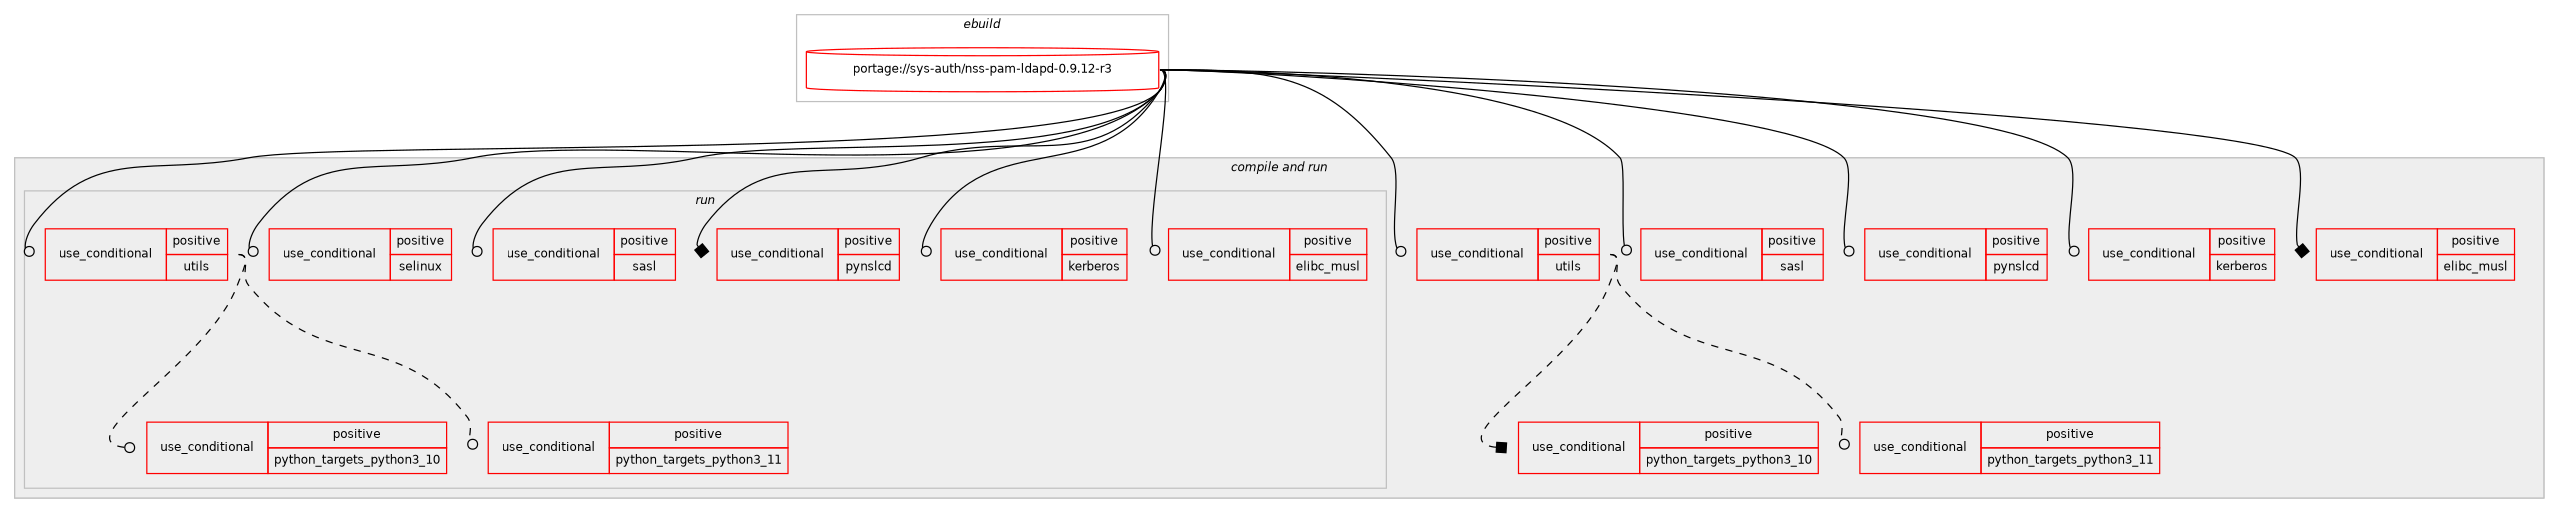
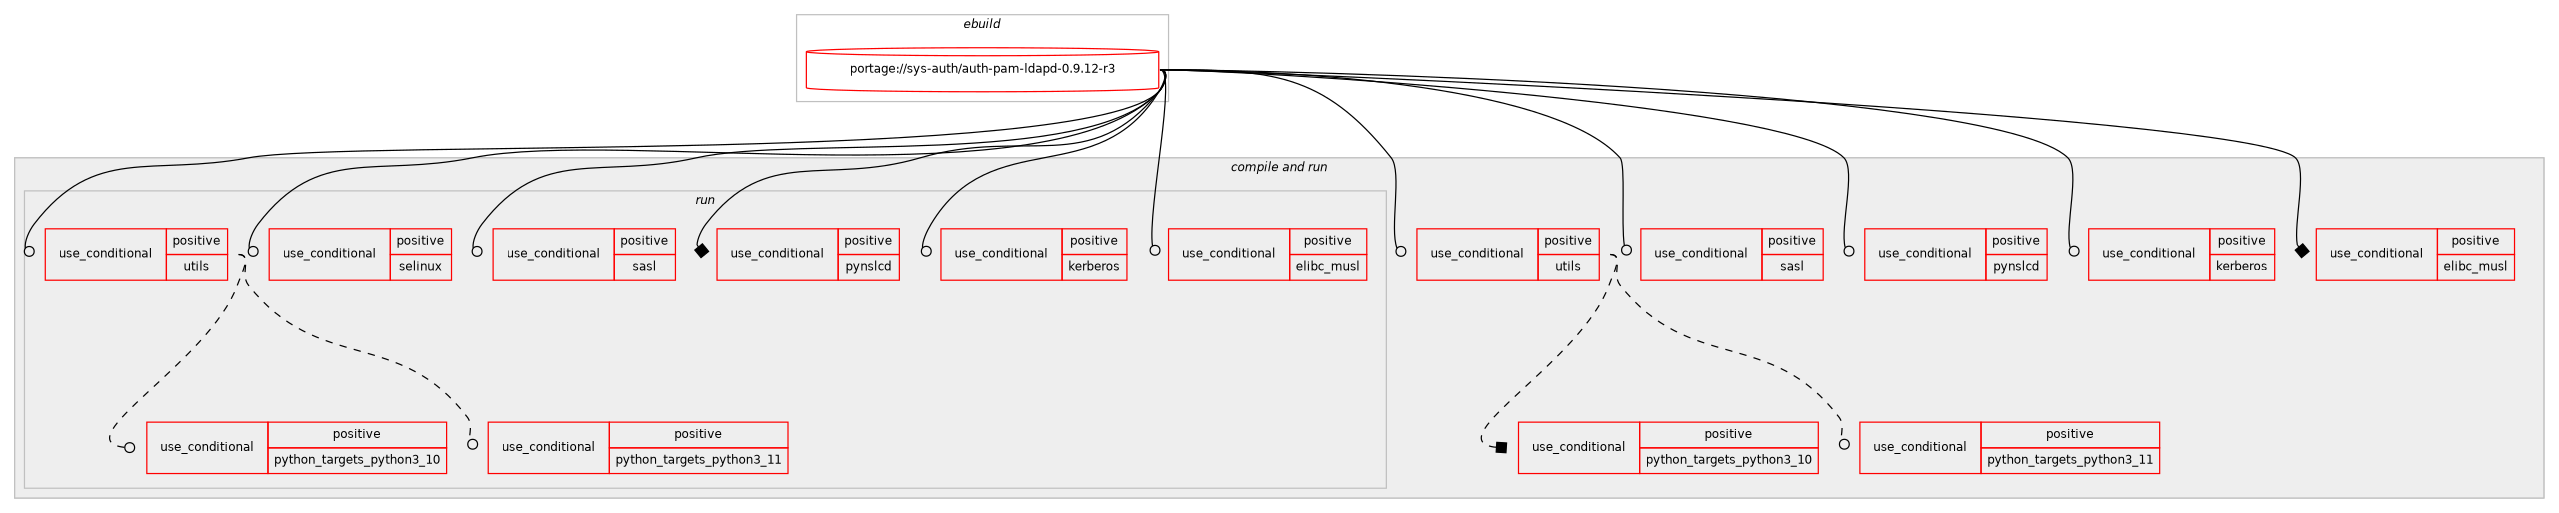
(983, 70) -> (983, 70)
